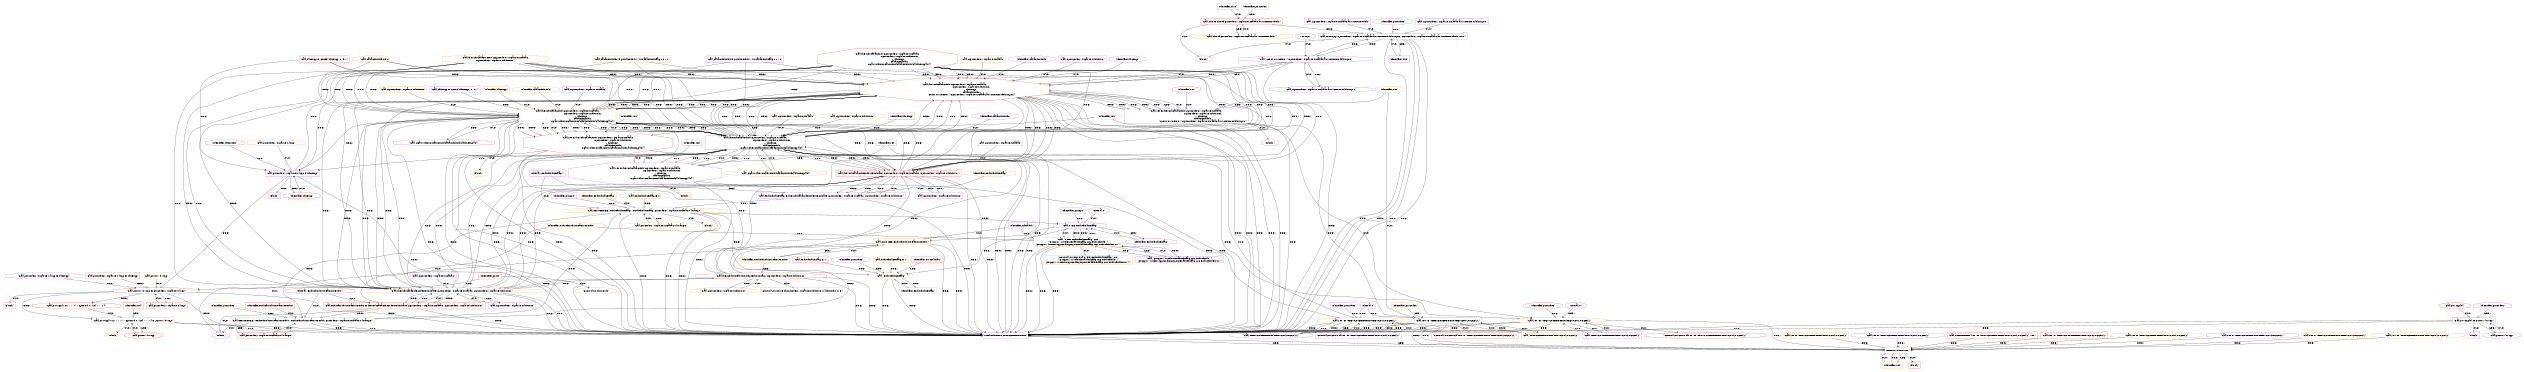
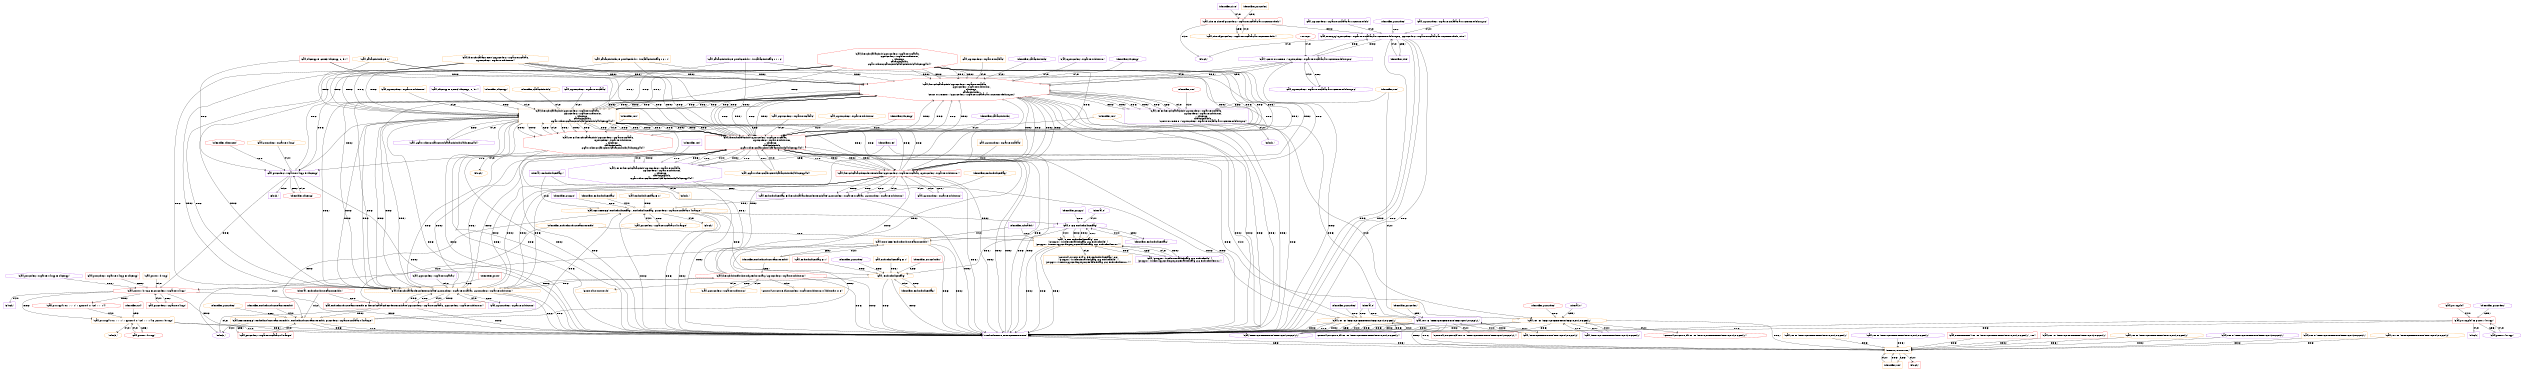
(548, 279) -> (736, 282)
(1402, 343) -> (1402, 343)
